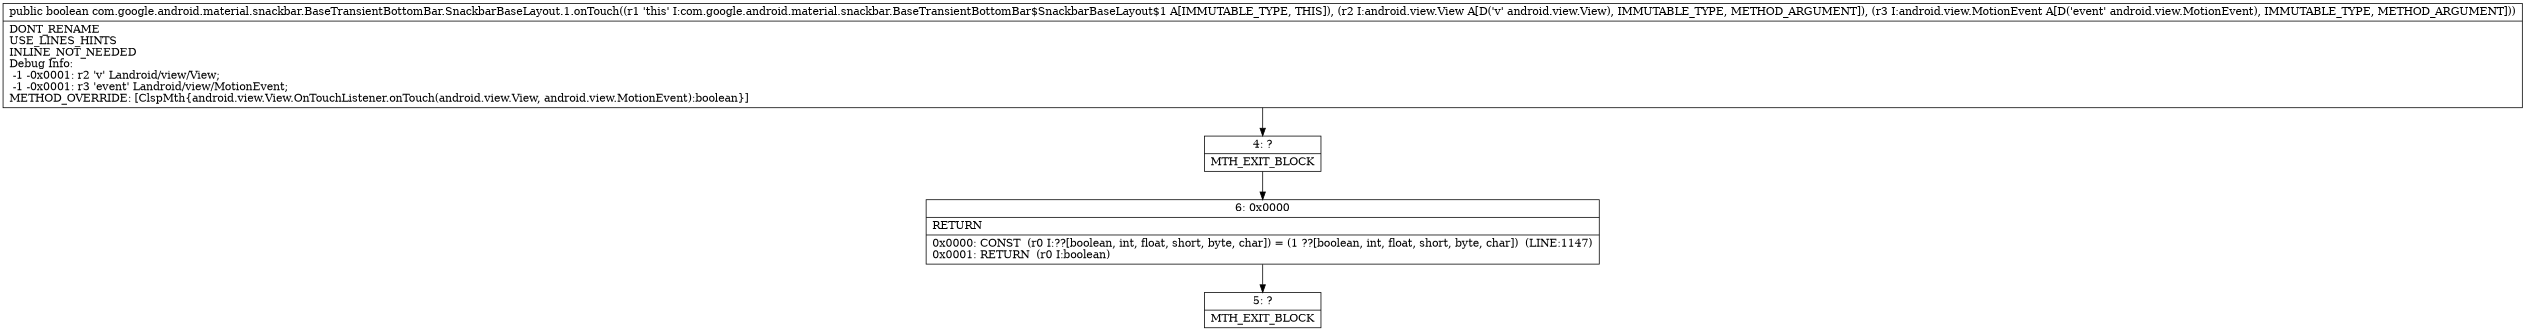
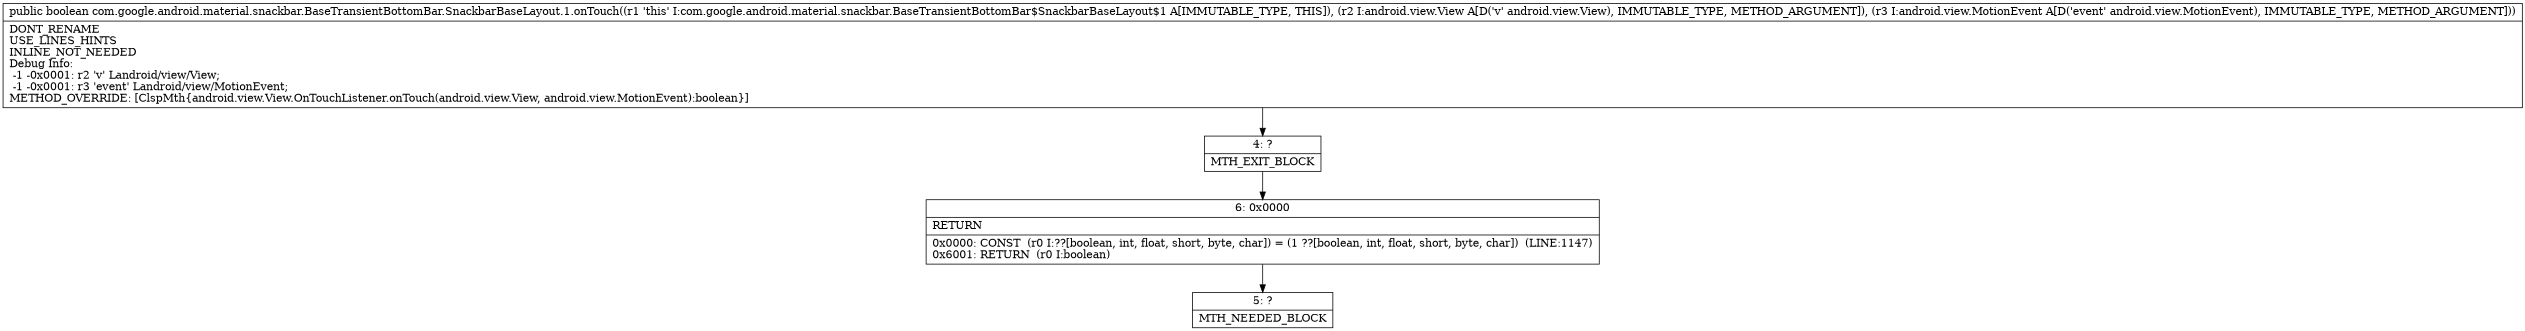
(1023, 255) -> (1023, 255)
(1263, 319) -> (1263, 319)
